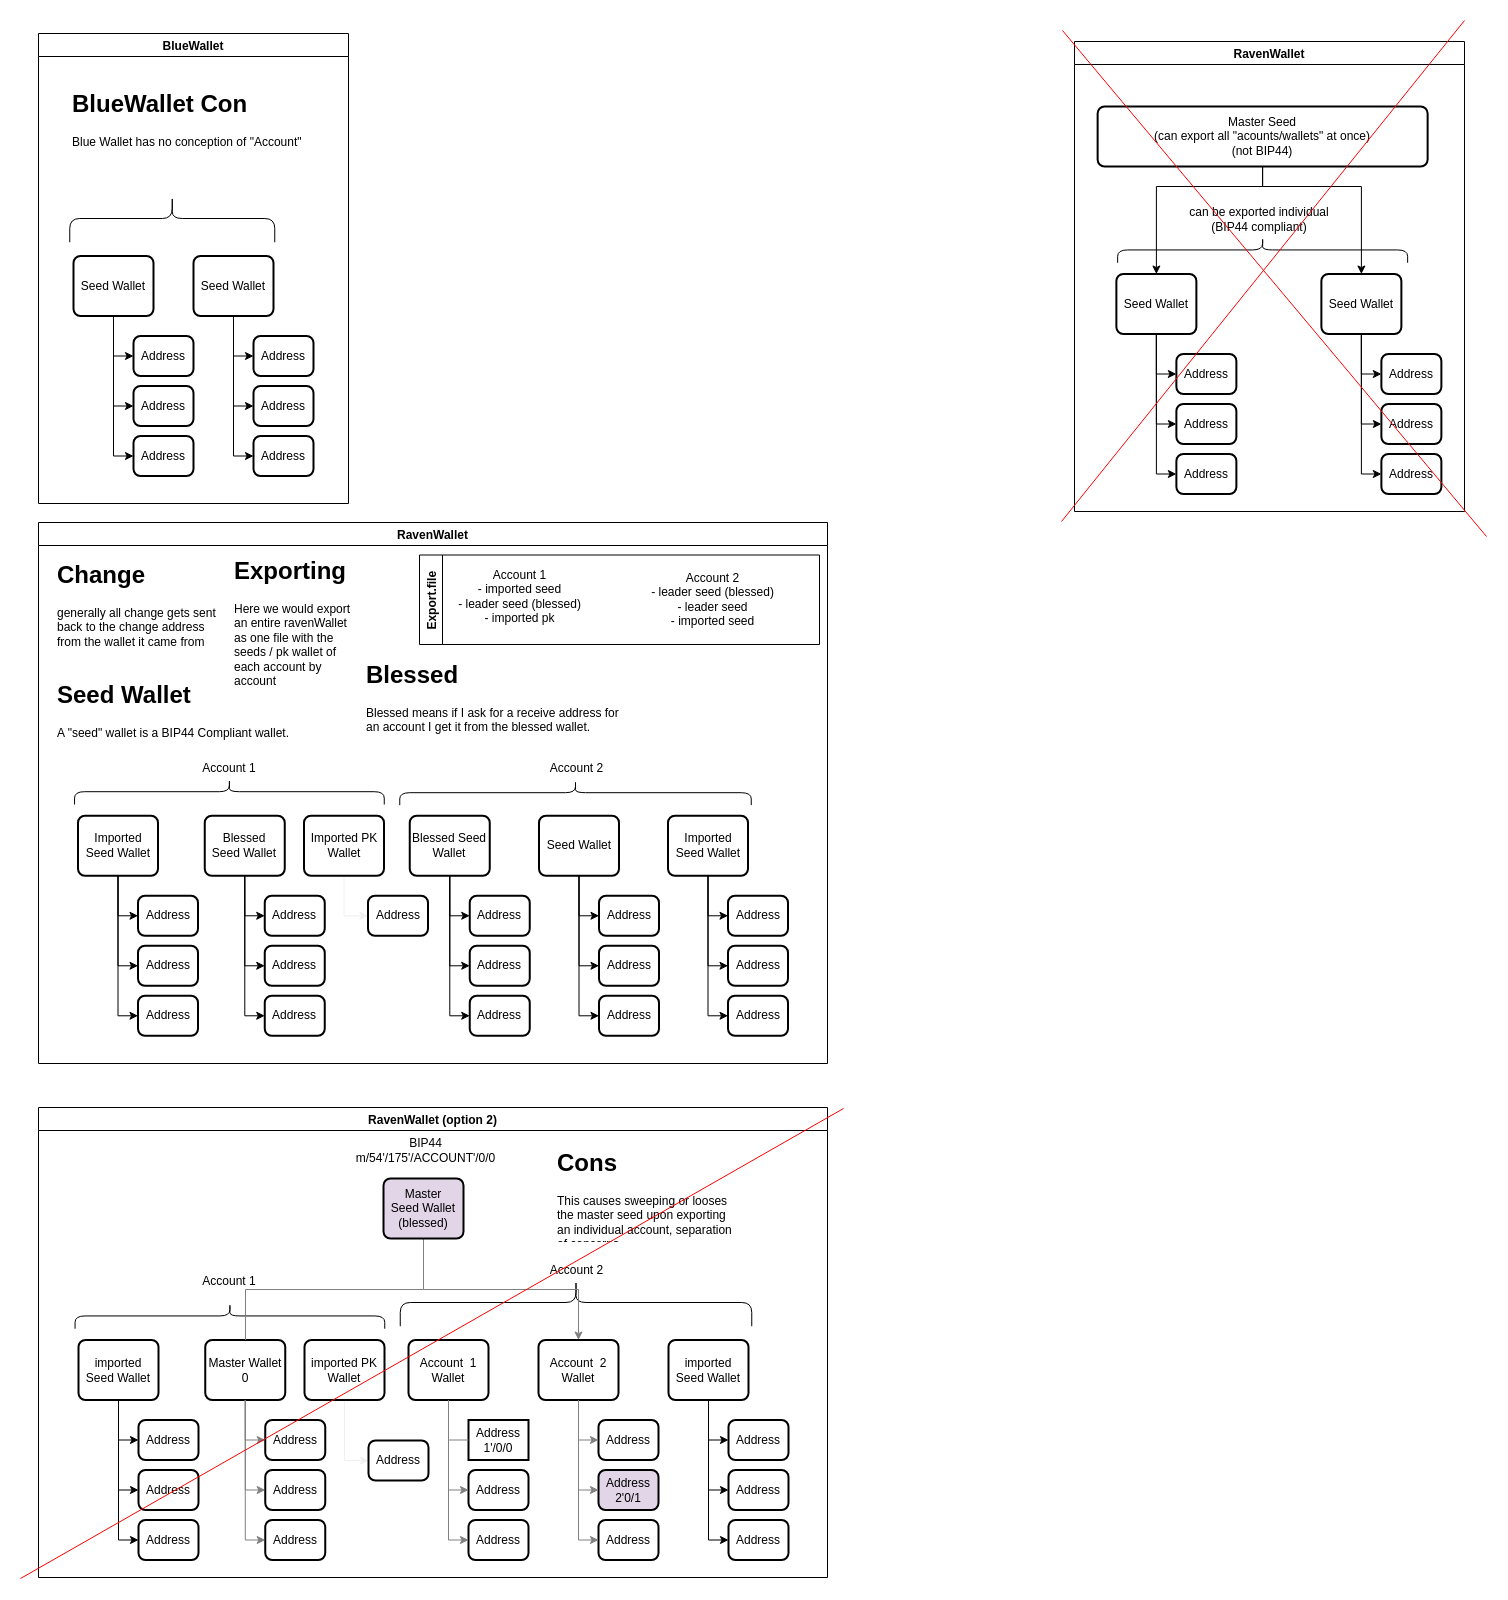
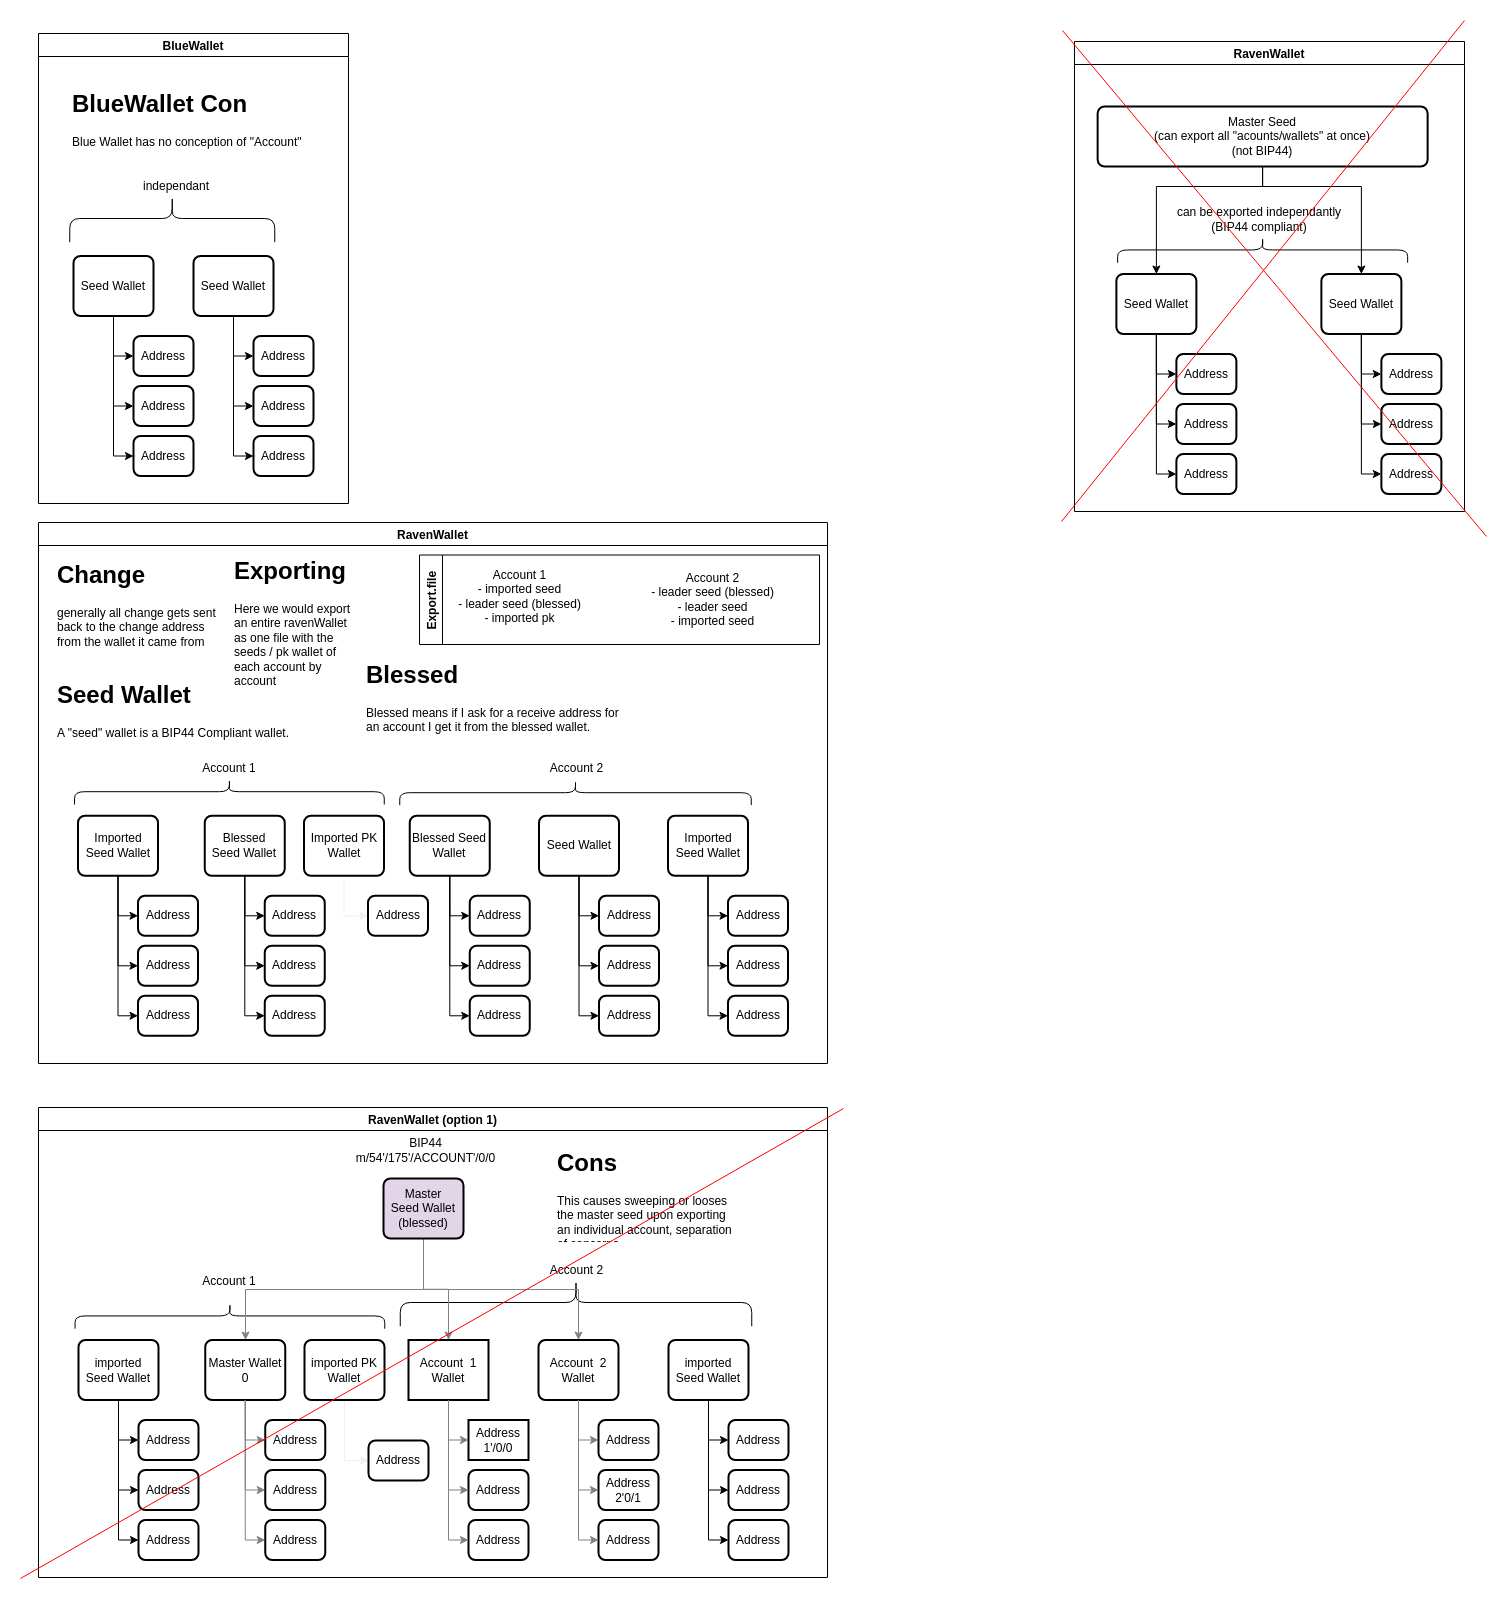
none -> (176, 186)
(1260, 220) -> (1260, 220)
(433, 1120) -> (433, 1120)
none -> (449, 1311)
(246, 1335) -> (246, 1332)
(449, 1370) -> (449, 1370)
(462, 1440) -> (460, 1440)
(629, 1490) -> (629, 1490)
